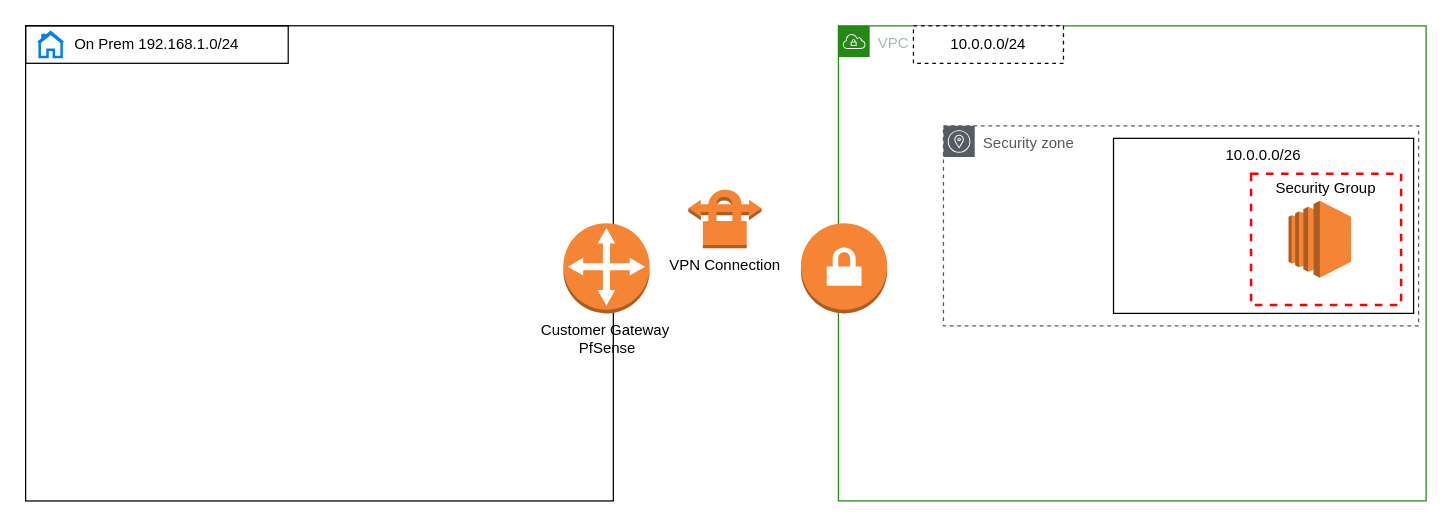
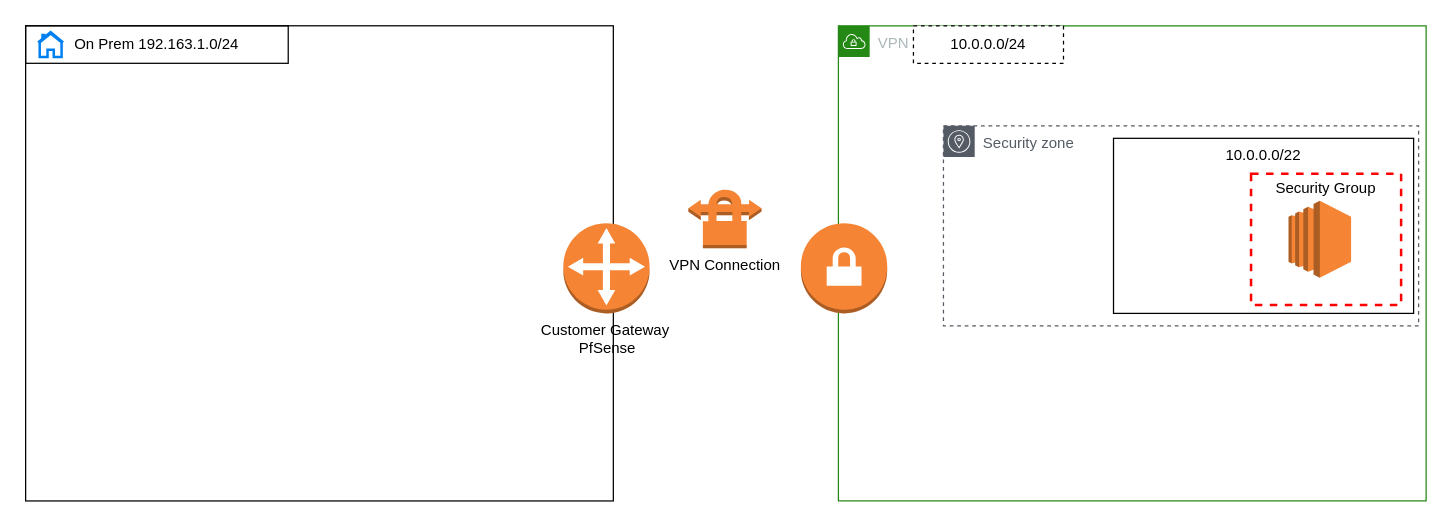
(891, 43) -> (891, 43)
(157, 44) -> (157, 44)
(1263, 156) -> (1263, 156)
